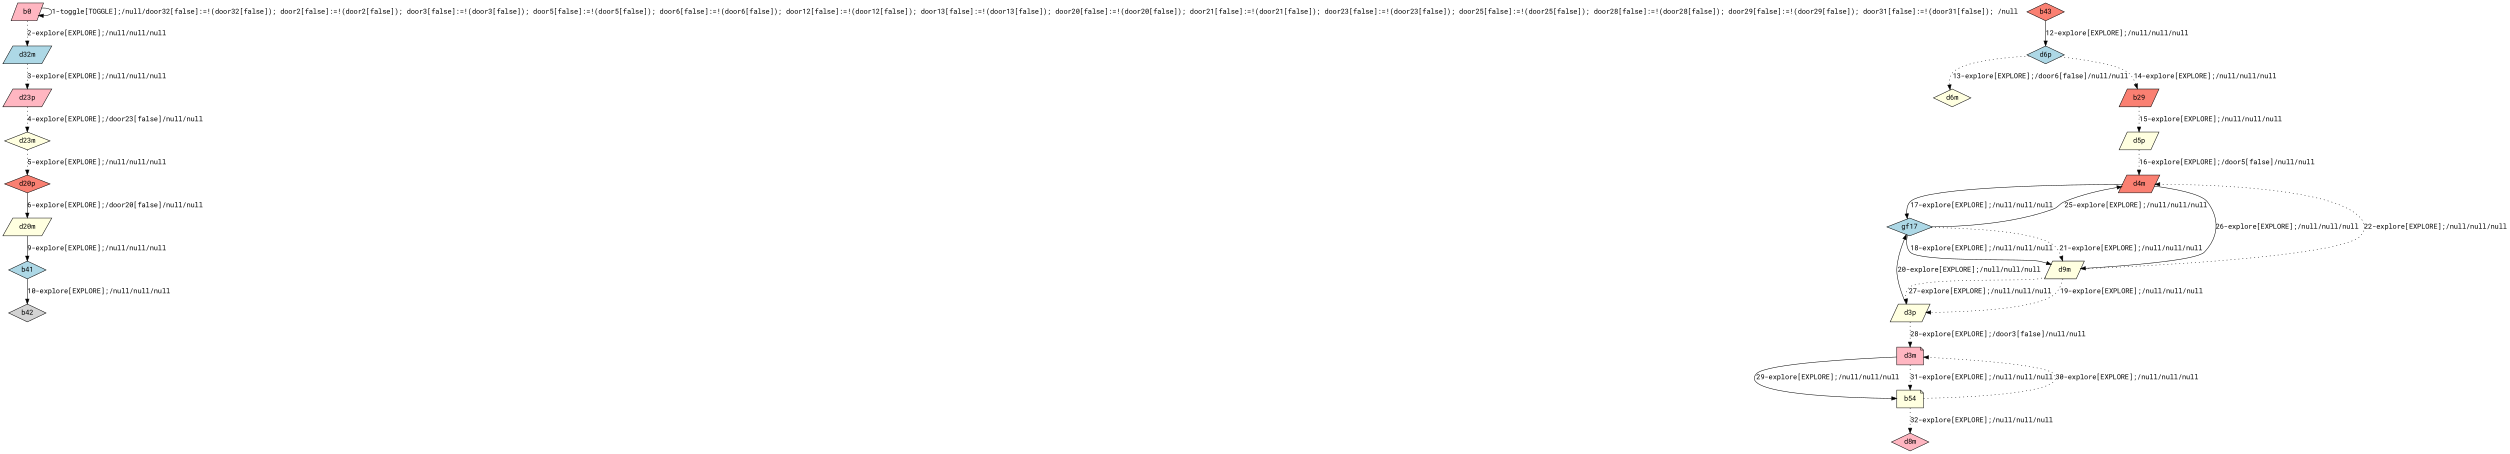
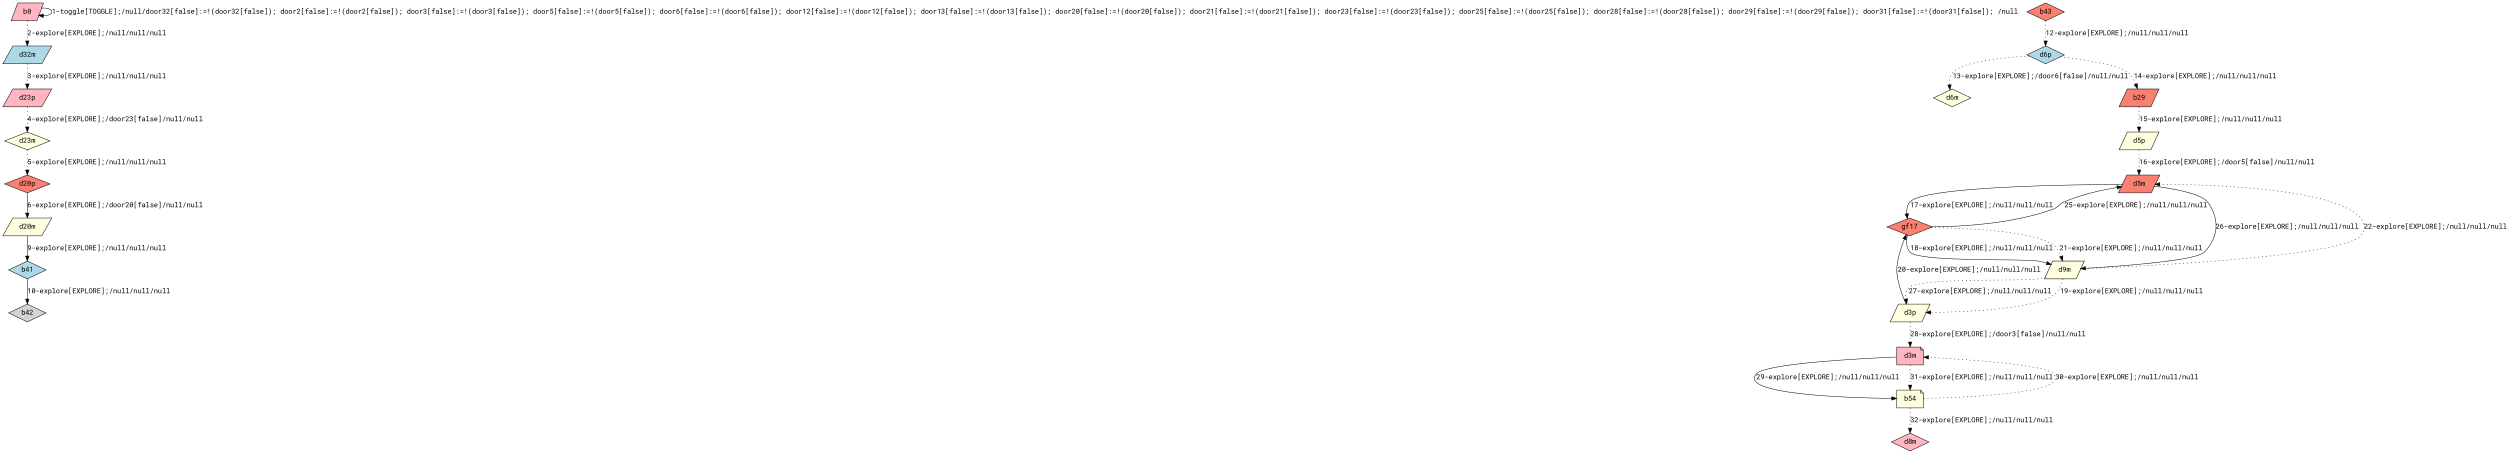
(2046, 31) -> (2046, 31)
(2139, 184) -> (2139, 184)
(1910, 227) -> (1910, 227)
